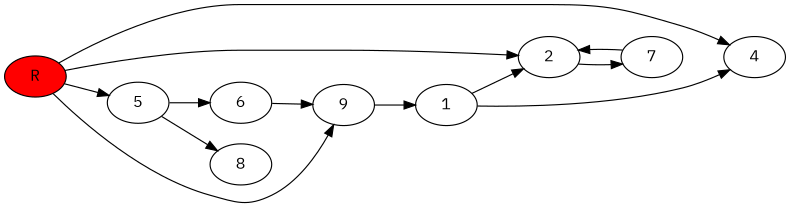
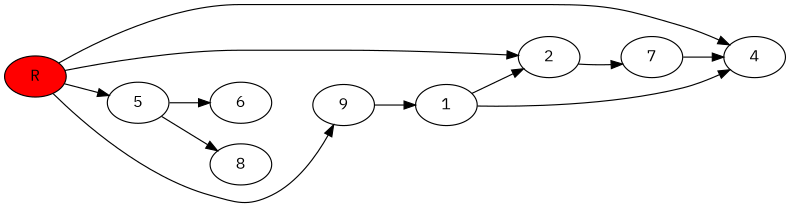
(606, 49) -> (698, 57)
(287, 104) -> none
